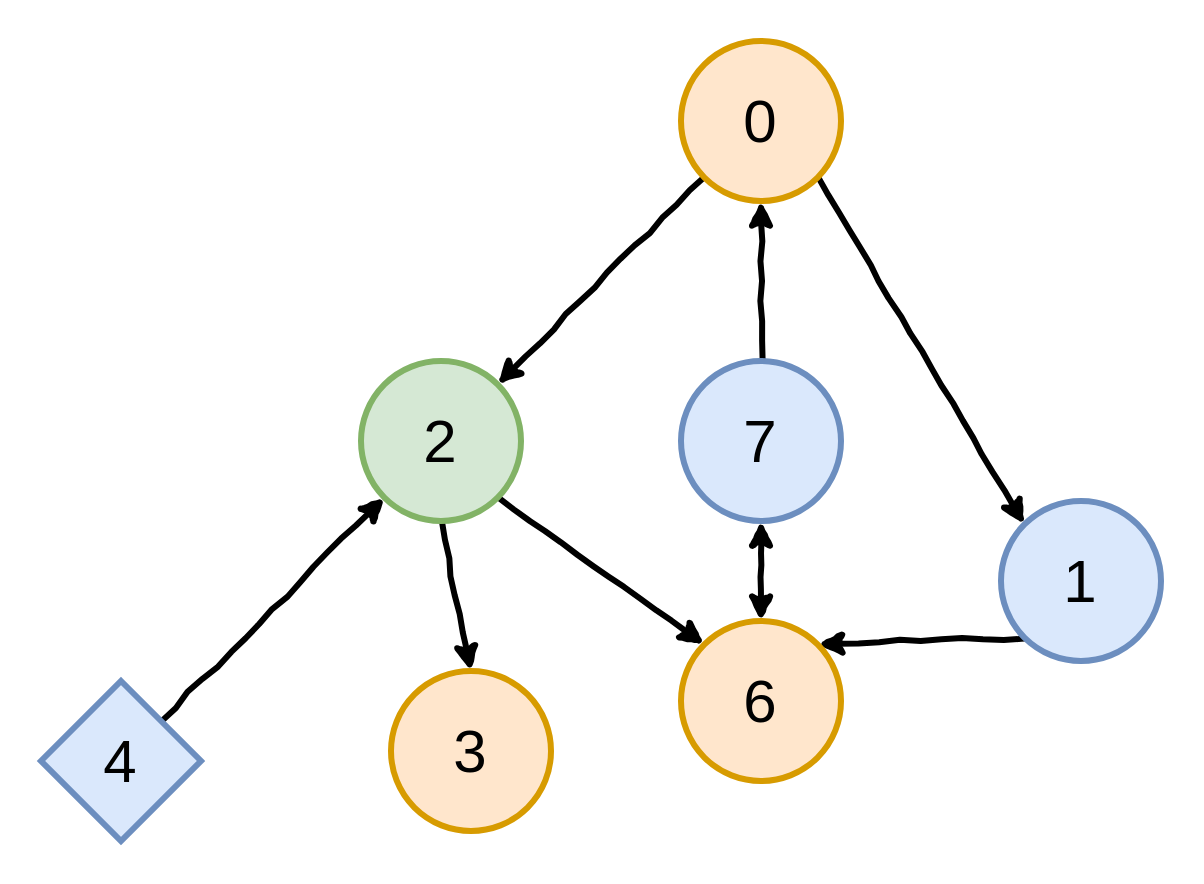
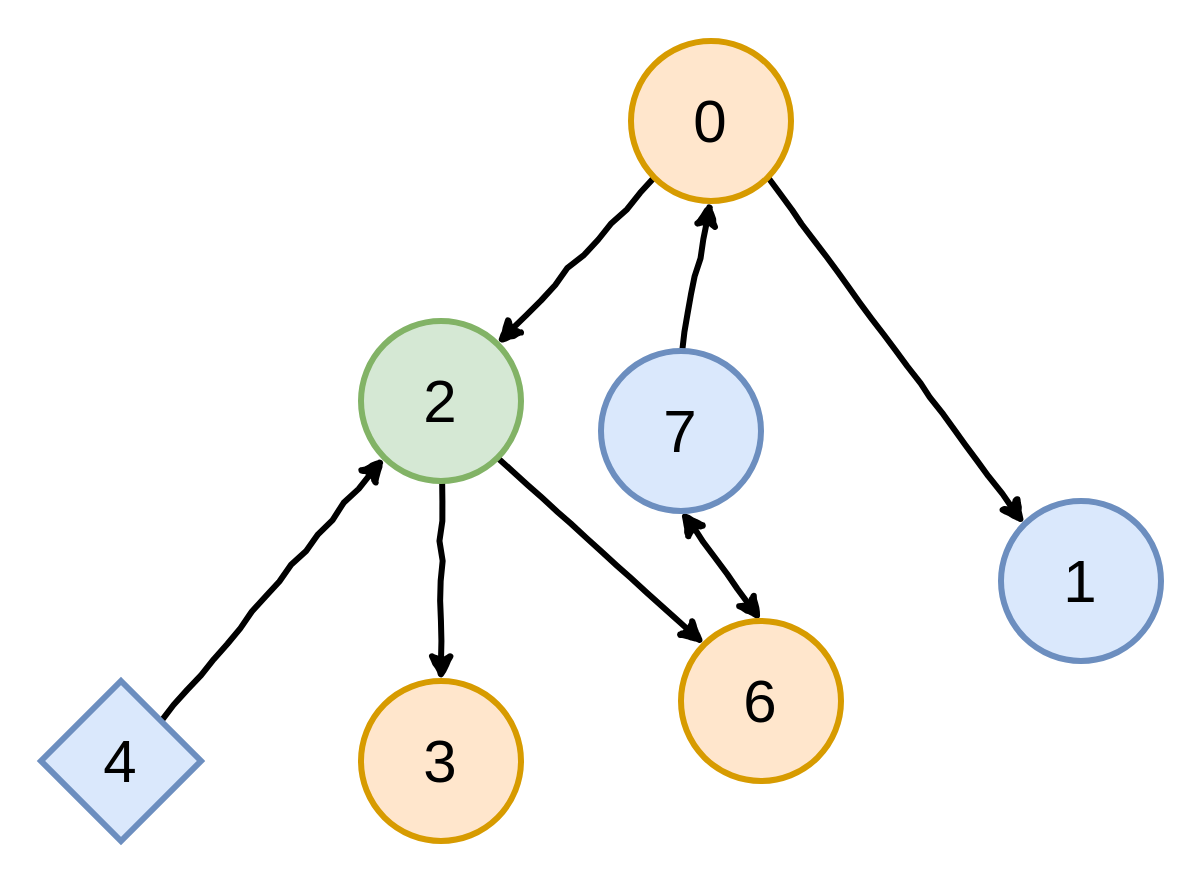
(761, 121) -> (711, 121)
(441, 441) -> (441, 401)
(761, 441) -> (681, 431)
(932, 640) -> none
(471, 751) -> (441, 761)
